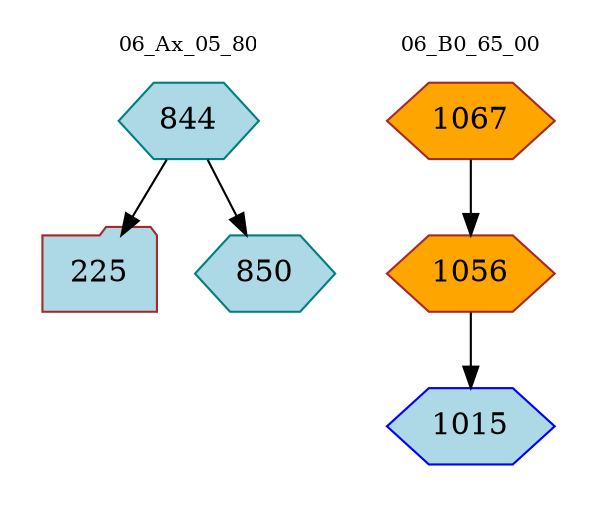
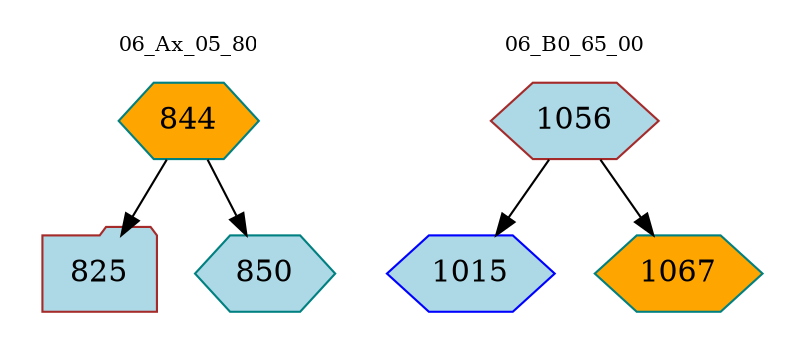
(189, 121) -> (189, 121)
(471, 121) -> (679, 274)
(471, 187) -> (621, 189)
(100, 274) -> (100, 274)
(471, 274) -> (575, 121)
